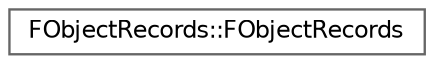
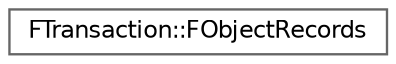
(217, 32) -> (198, 32)
